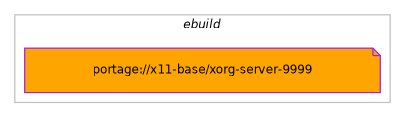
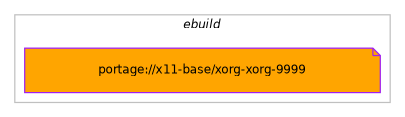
(202, 70) -> (202, 70)
